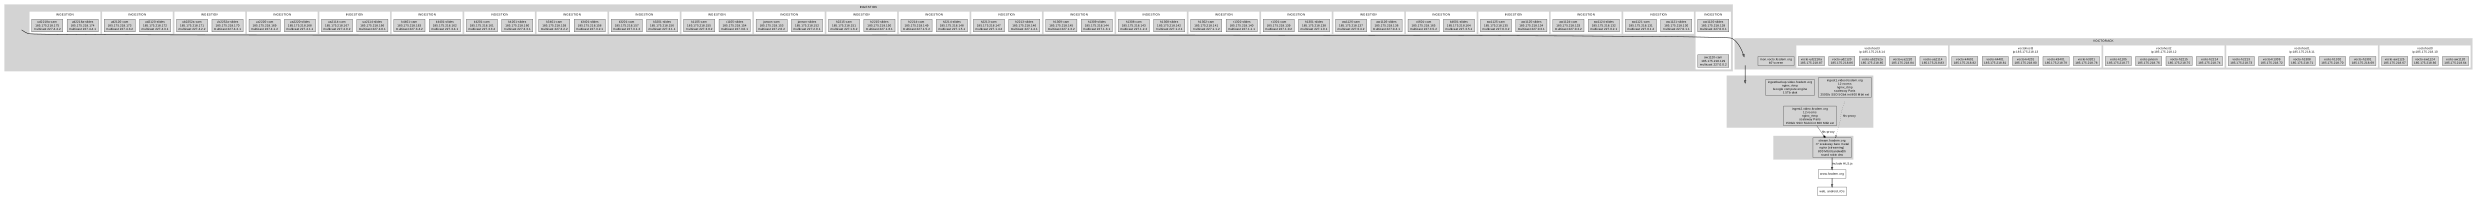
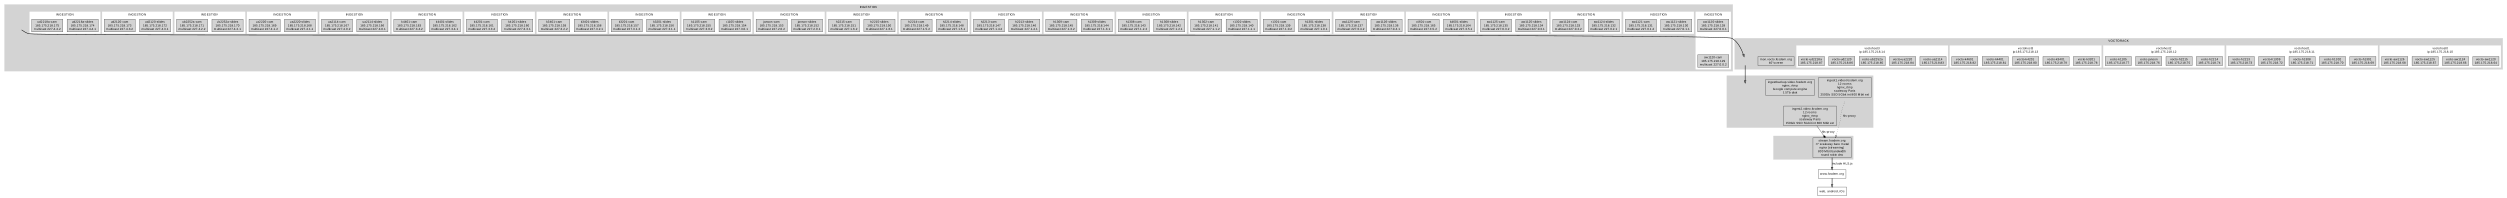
none -> (2395, 61)
